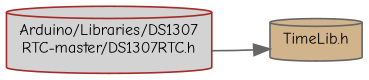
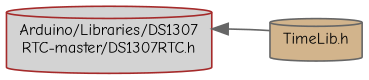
(233, 51) -> (249, 30)
